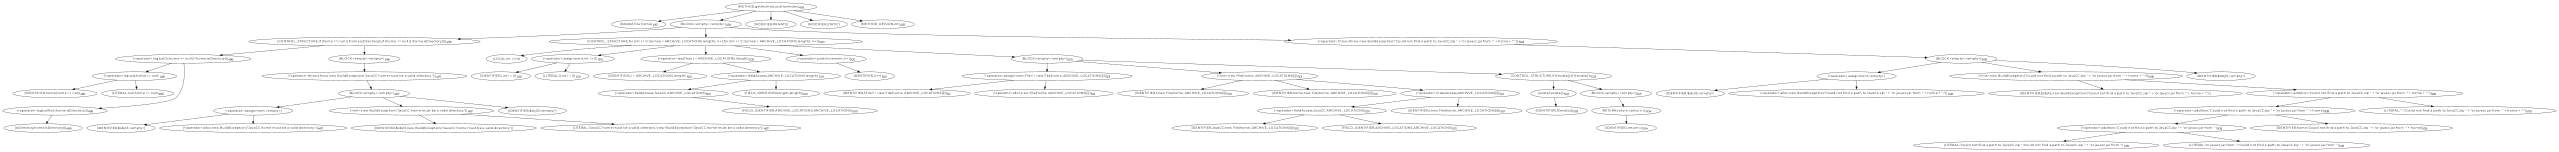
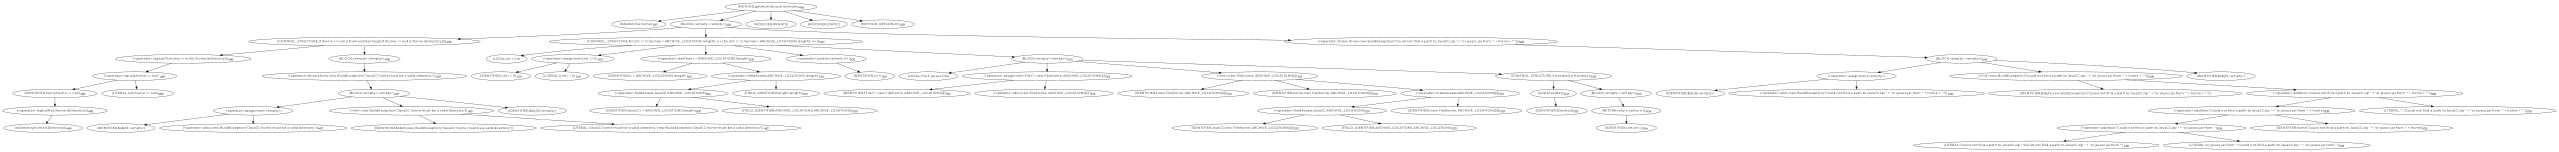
none -> (928, 76)
(157, 103) -> (55, 101)
none -> (654, 111)
